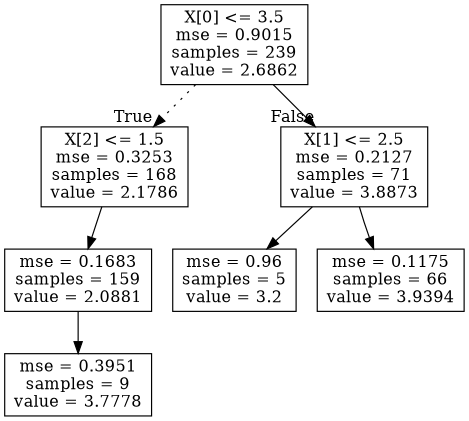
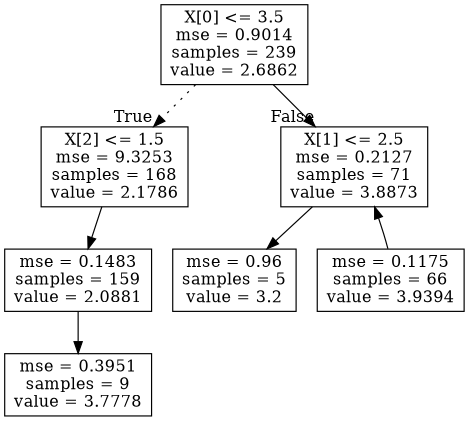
(234, 45) -> (234, 45)
(115, 167) -> (115, 167)
(364, 222) -> (384, 233)
(78, 280) -> (78, 280)
